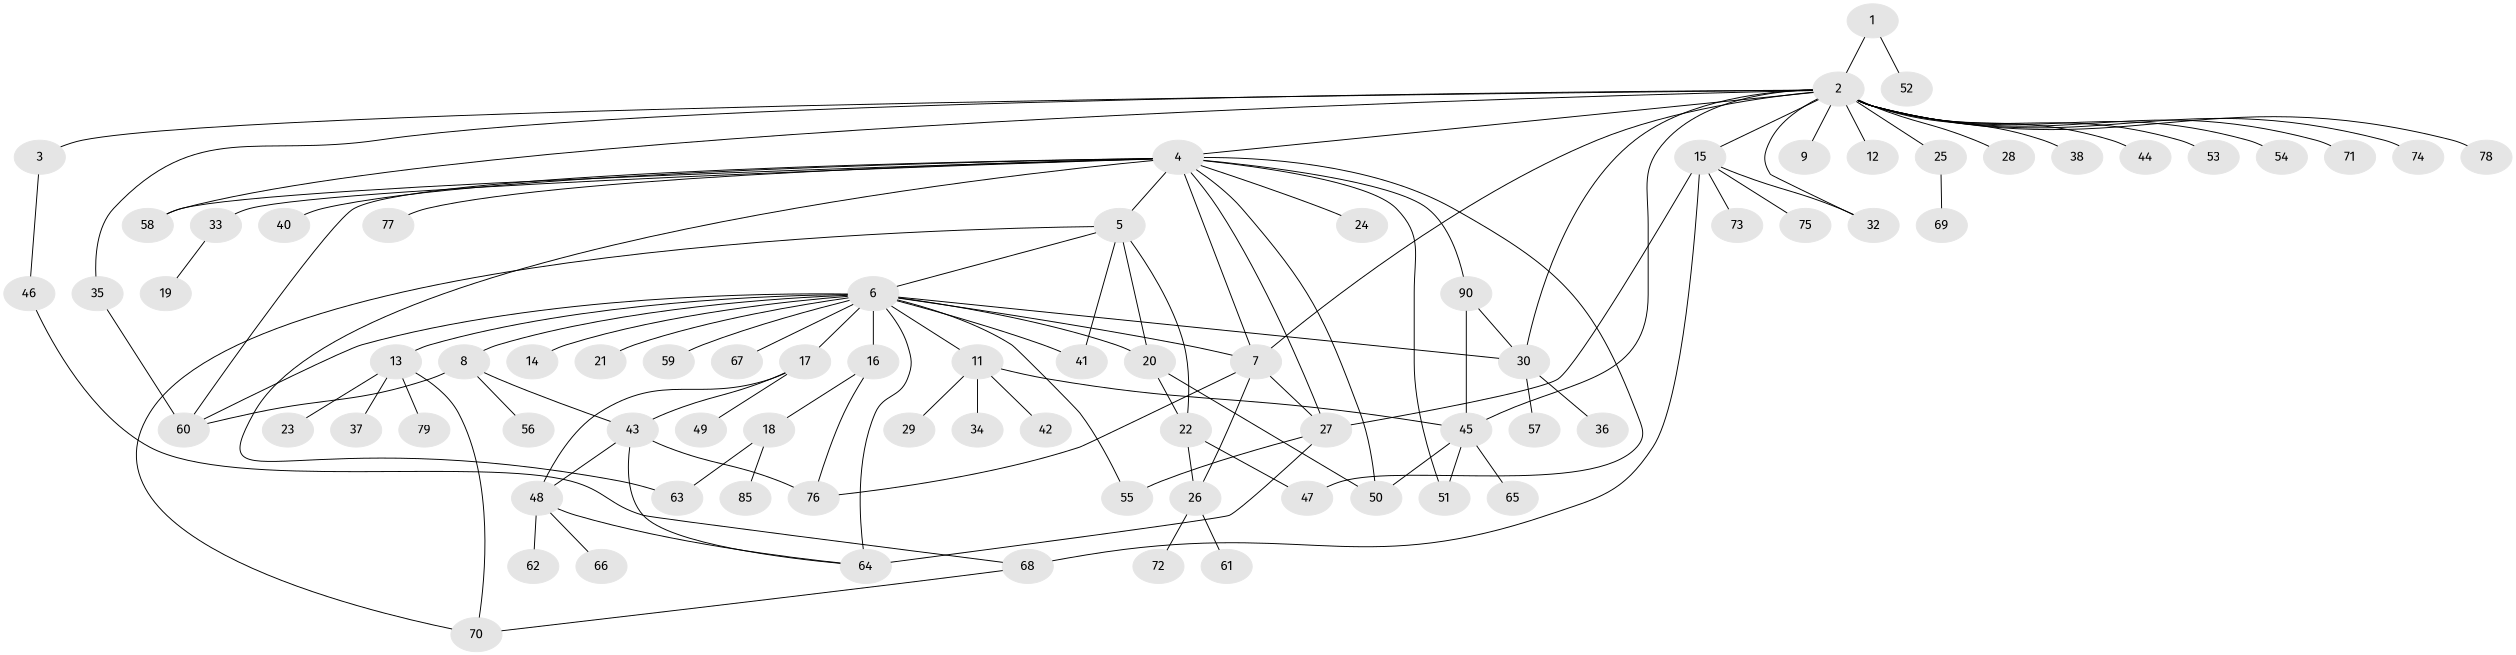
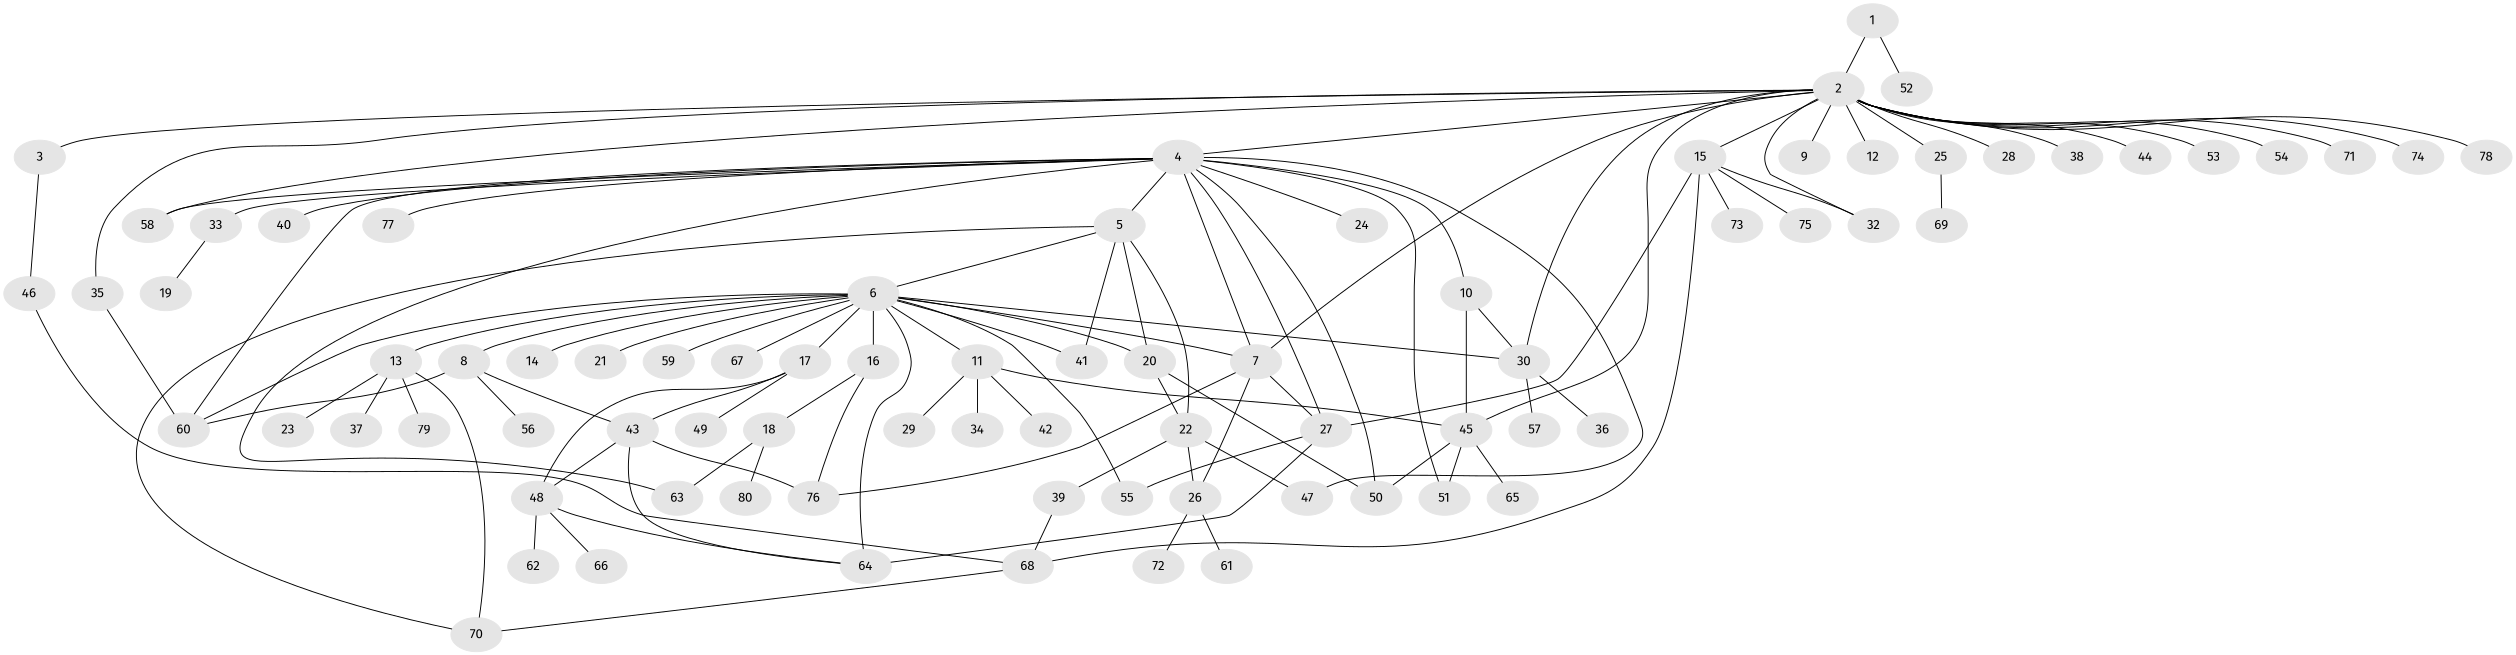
(1466, 294) -> (1466, 294)
(745, 498) -> (745, 498)
none -> (1059, 498)
